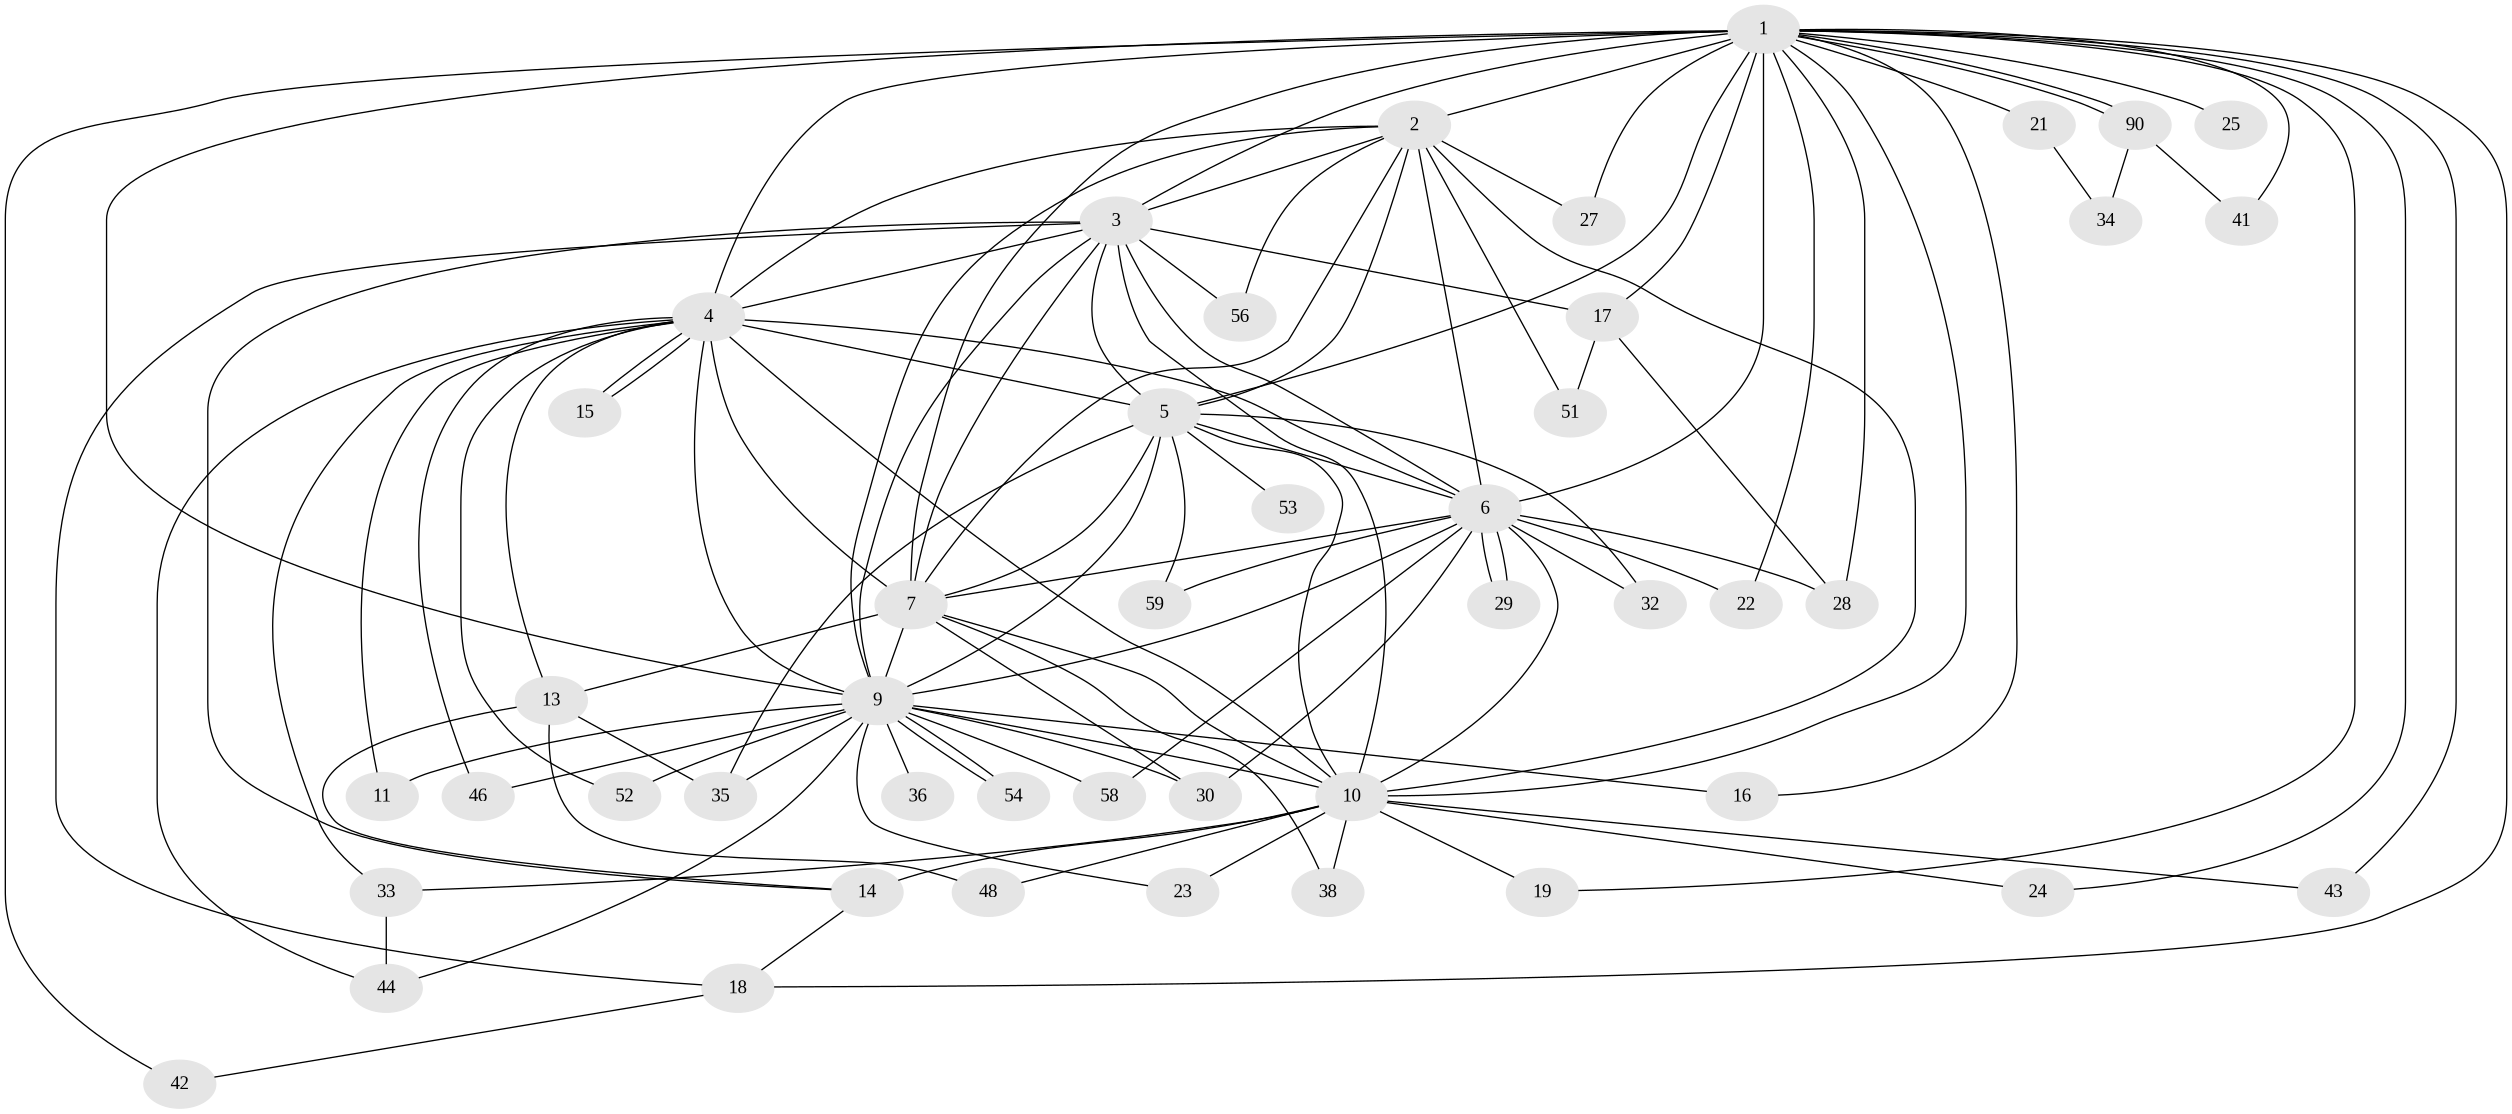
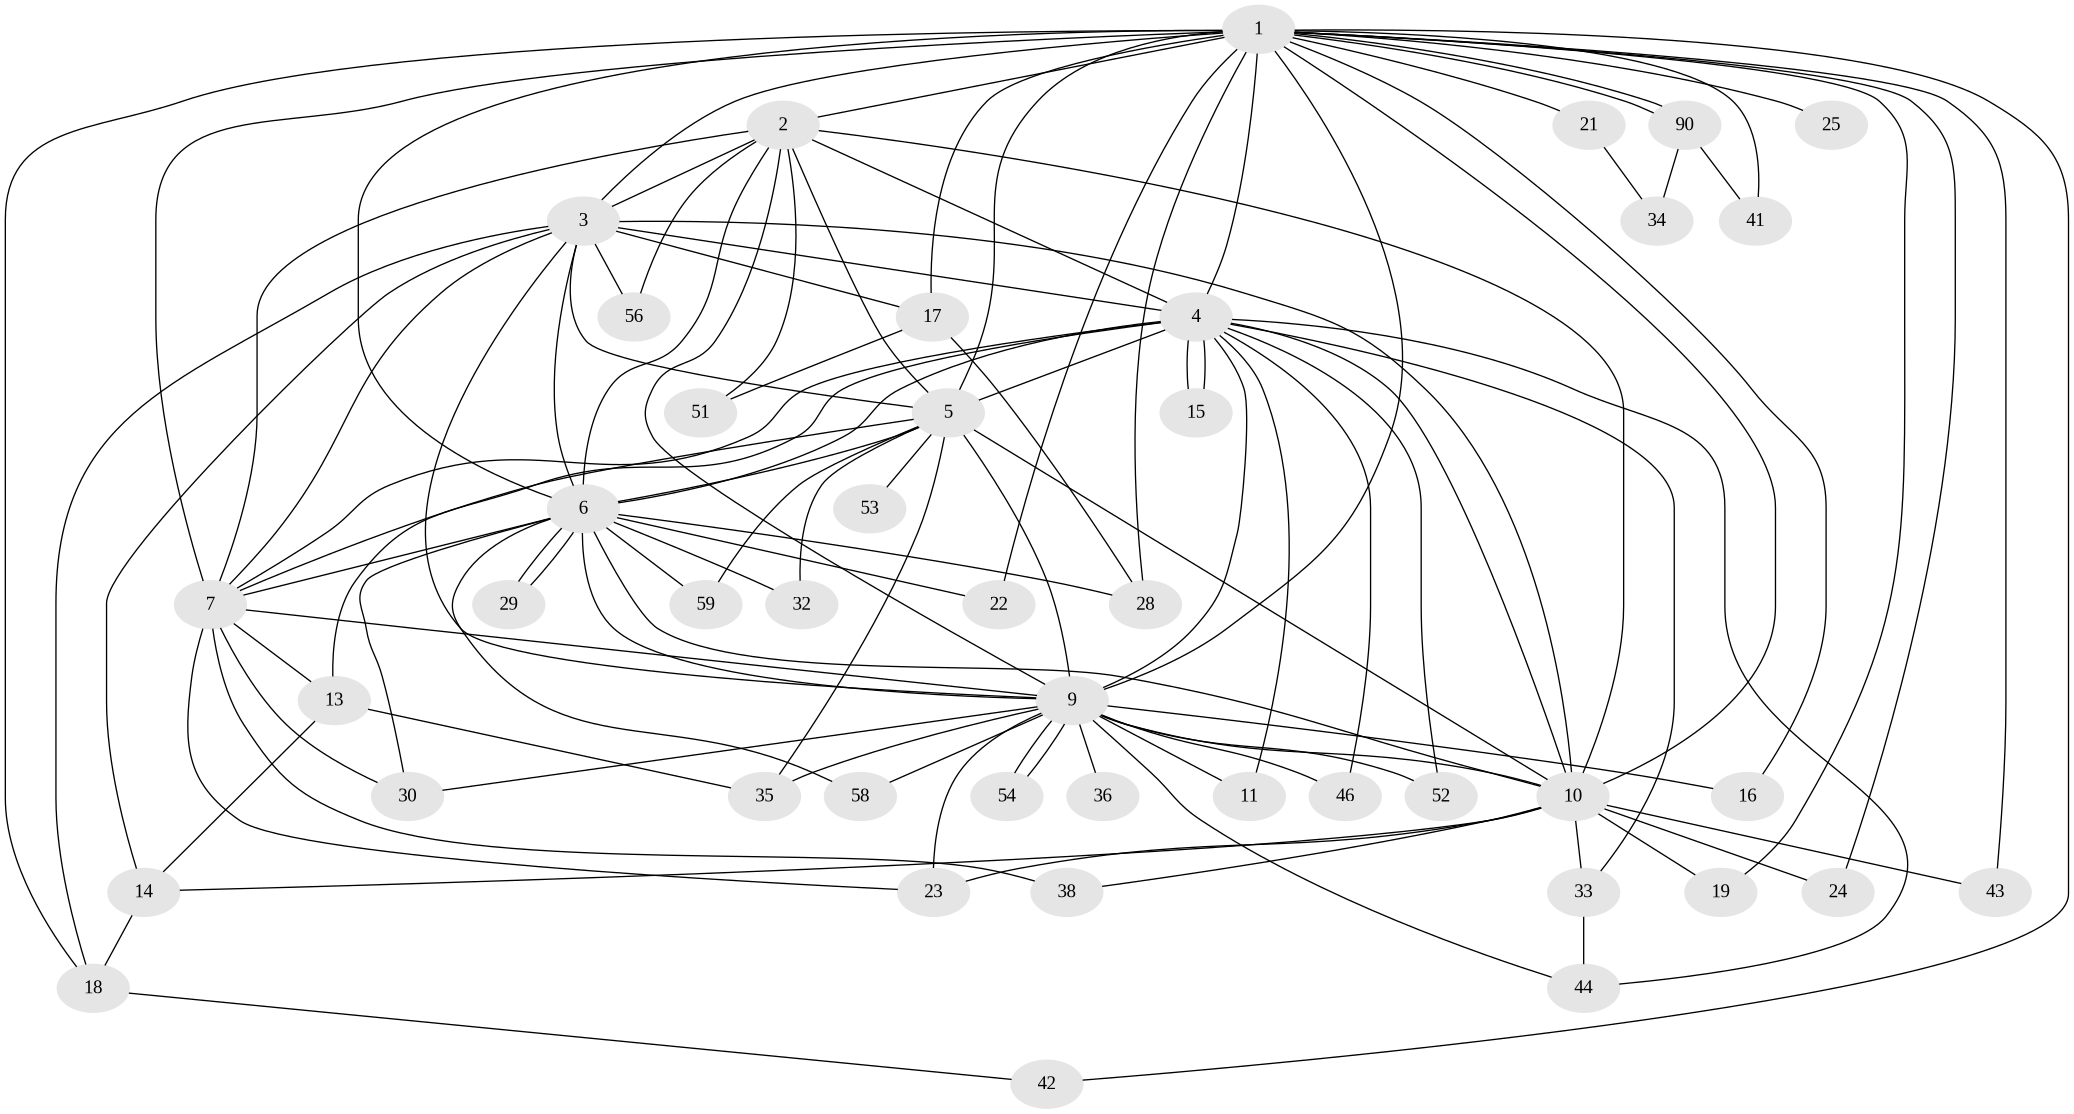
(1589, 221) -> none
(1144, 676) -> (461, 859)
(988, 892) -> none
